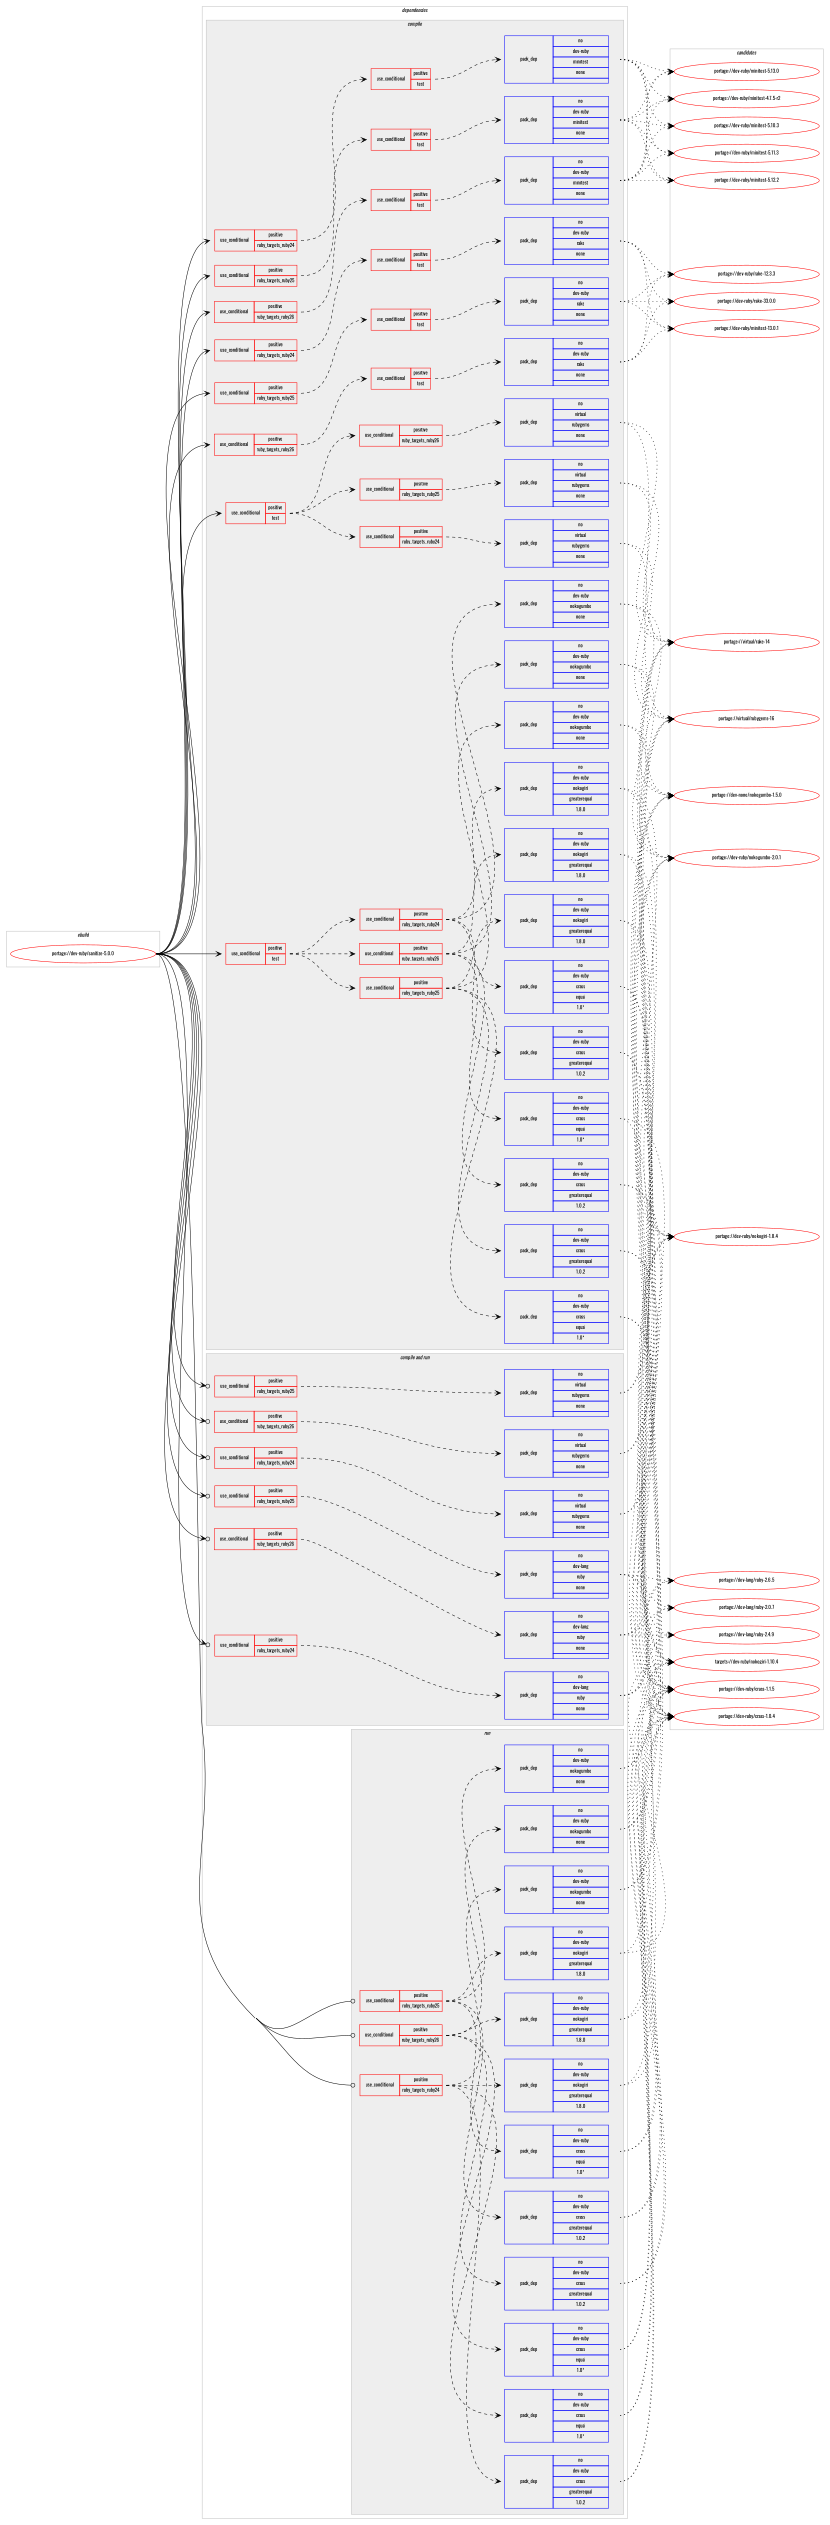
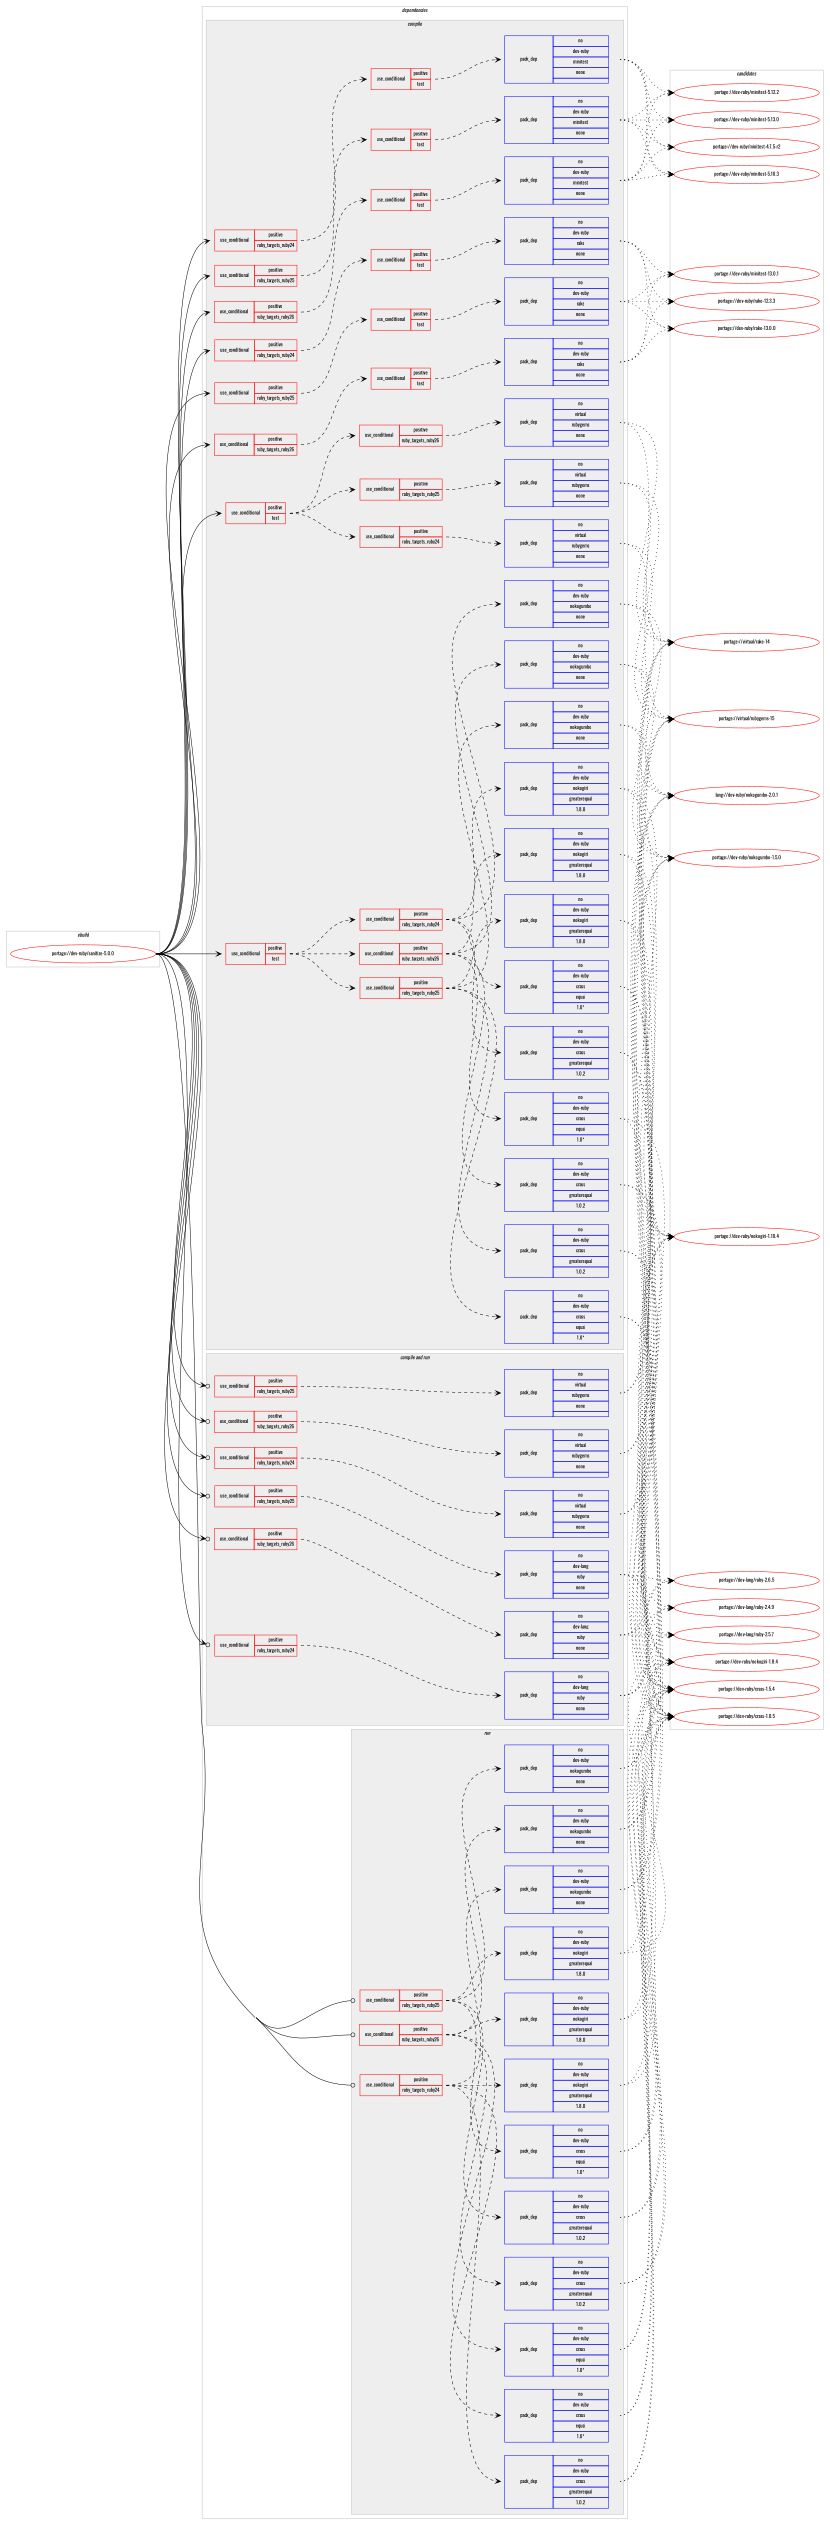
(747, 153) -> none
(747, 301) -> (747, 329)
(747, 719) -> (747, 719)
(747, 796) -> (747, 858)
(747, 858) -> (747, 796)
(747, 1608) -> (747, 1635)
(747, 1662) -> (747, 1237)
(747, 1689) -> (747, 1717)
(747, 1717) -> (747, 1689)
